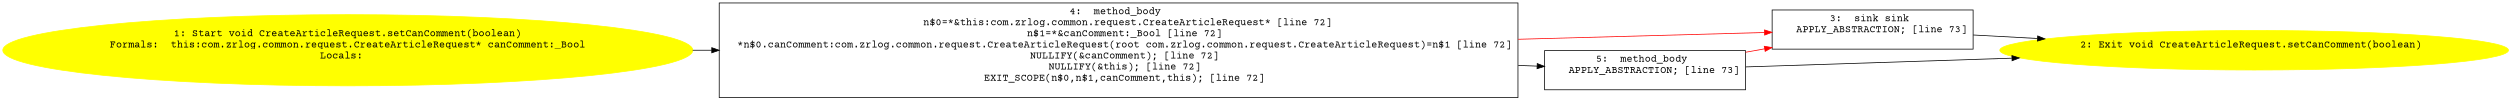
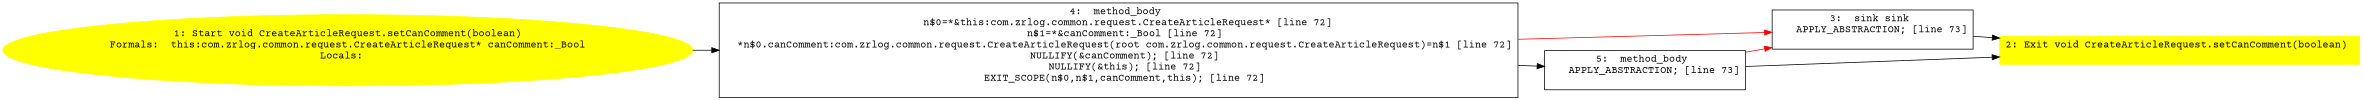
(2254, 50) -> (2180, 50)
